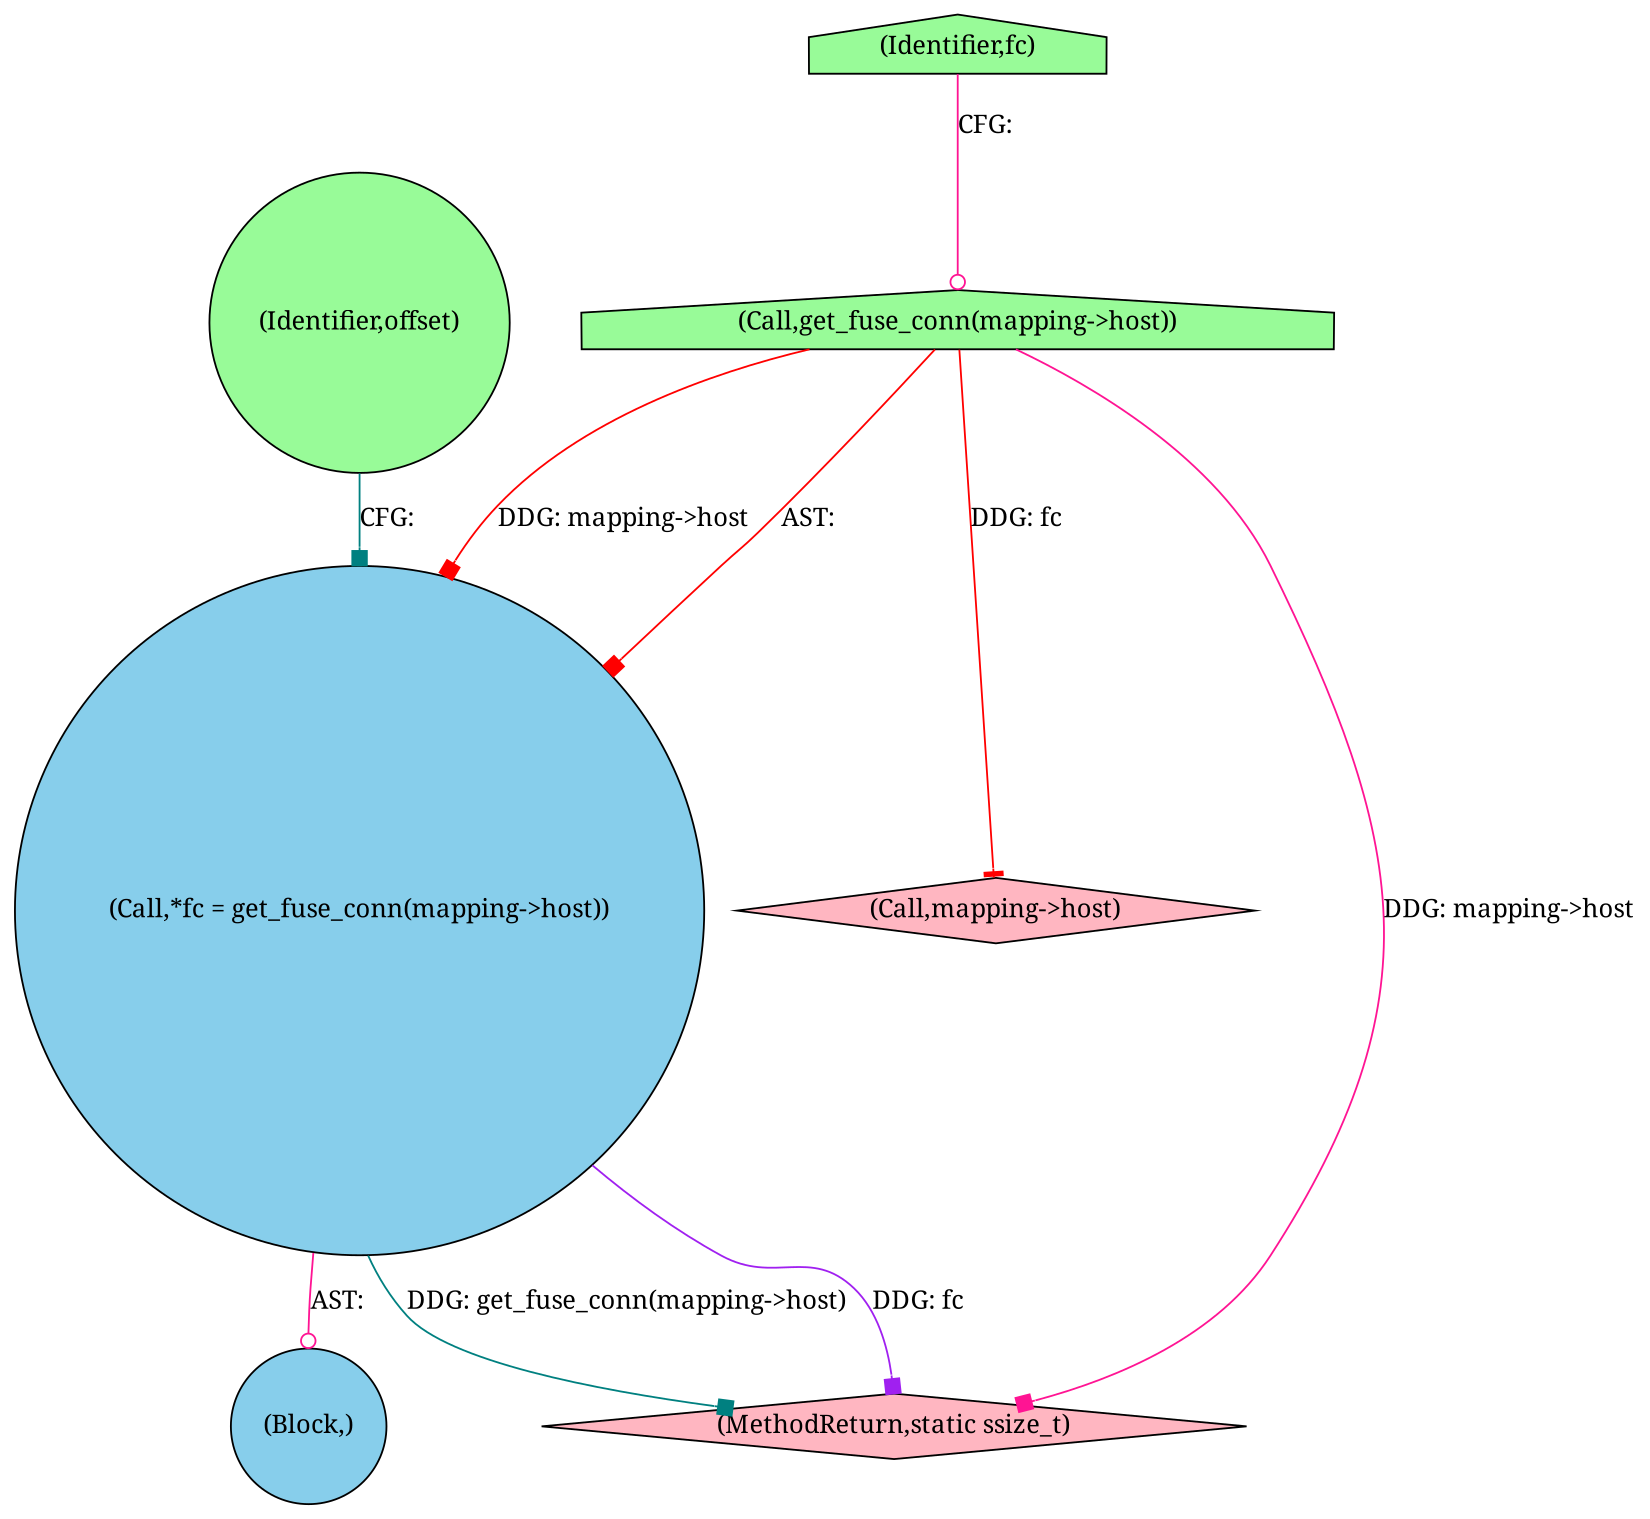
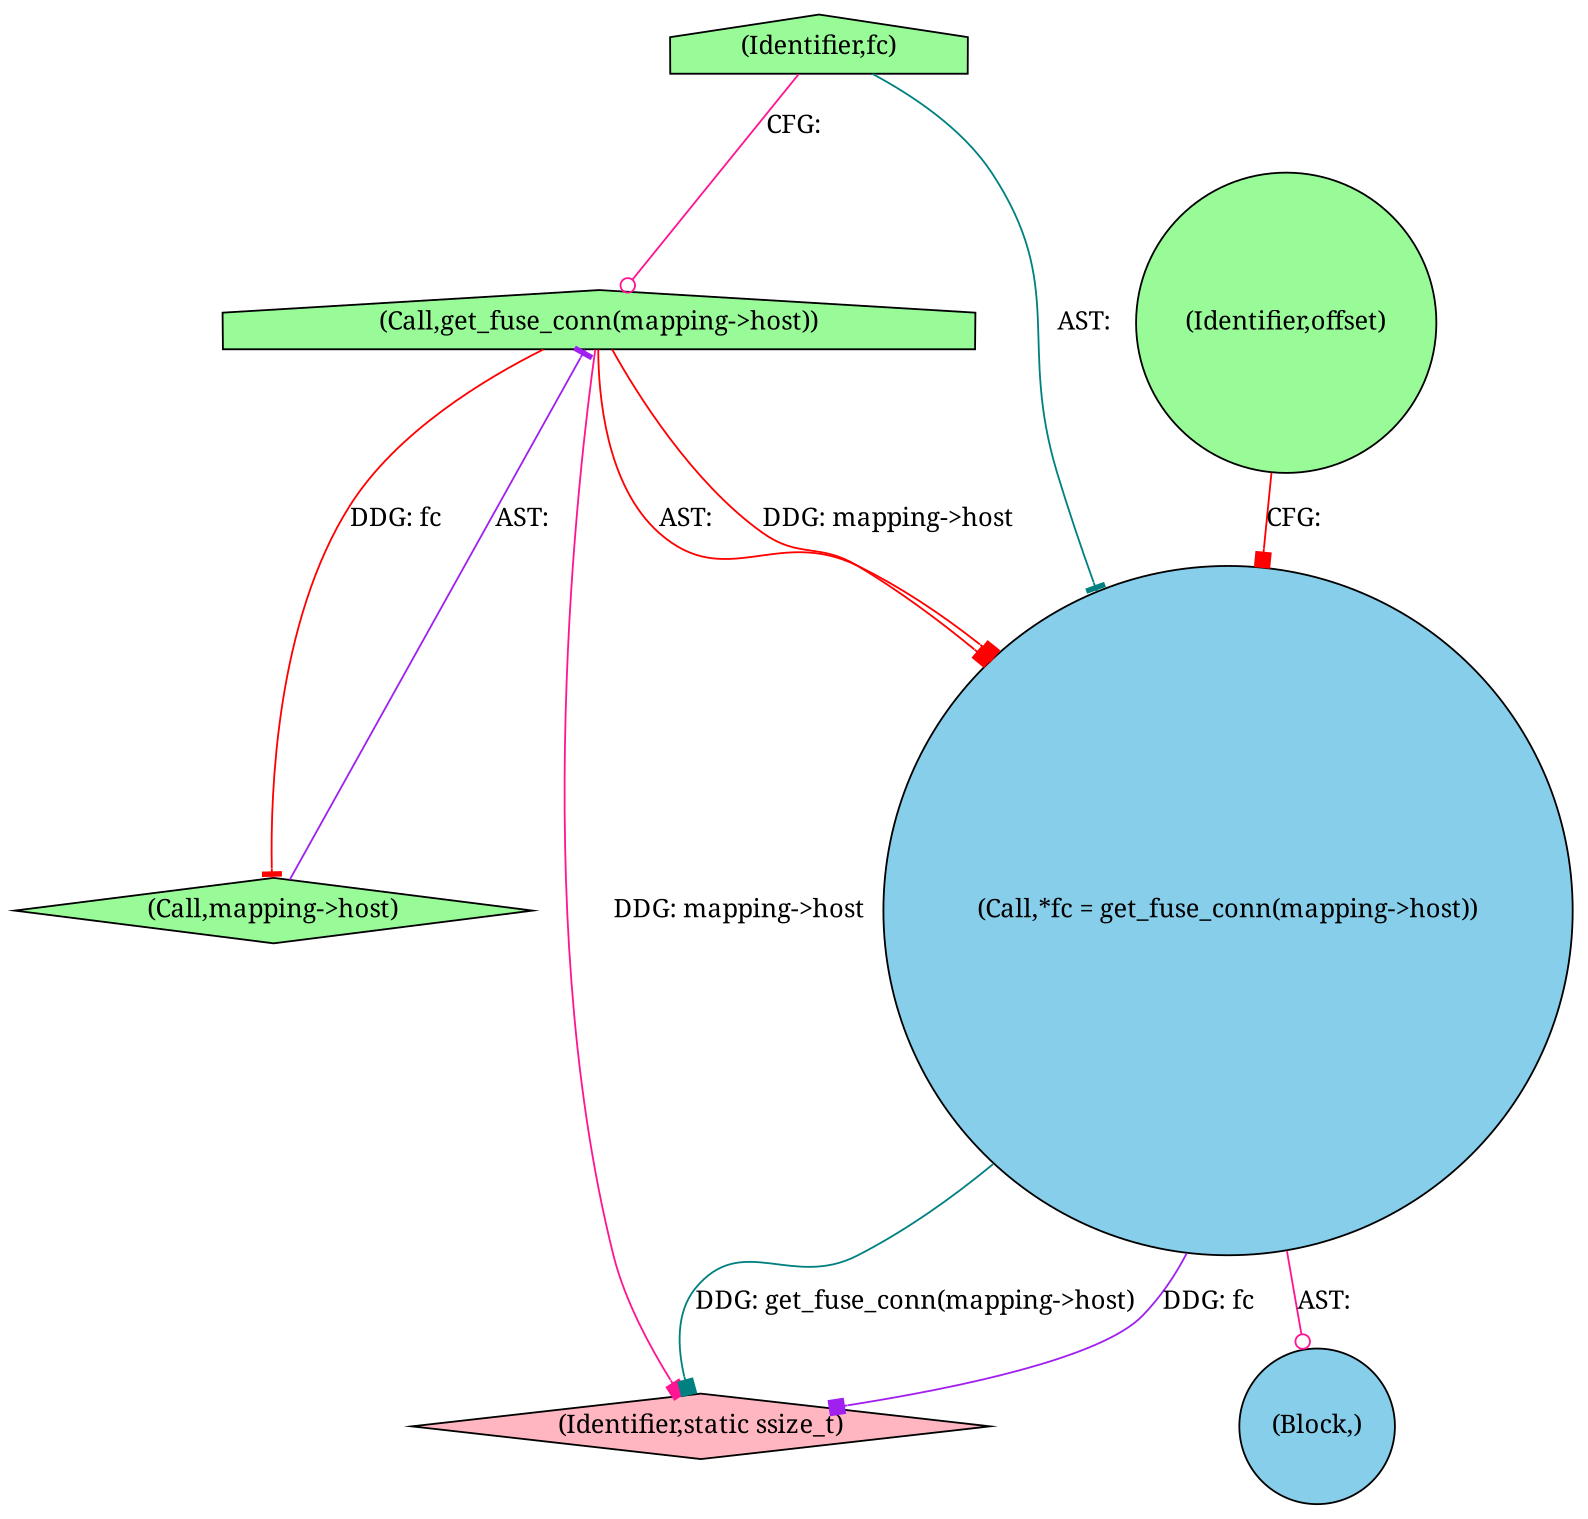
none -> (1036, 299)
(360, 510) -> (1268, 511)
none -> (435, 619)
(996, 911) -> (274, 911)
(894, 1426) -> (701, 1426)
